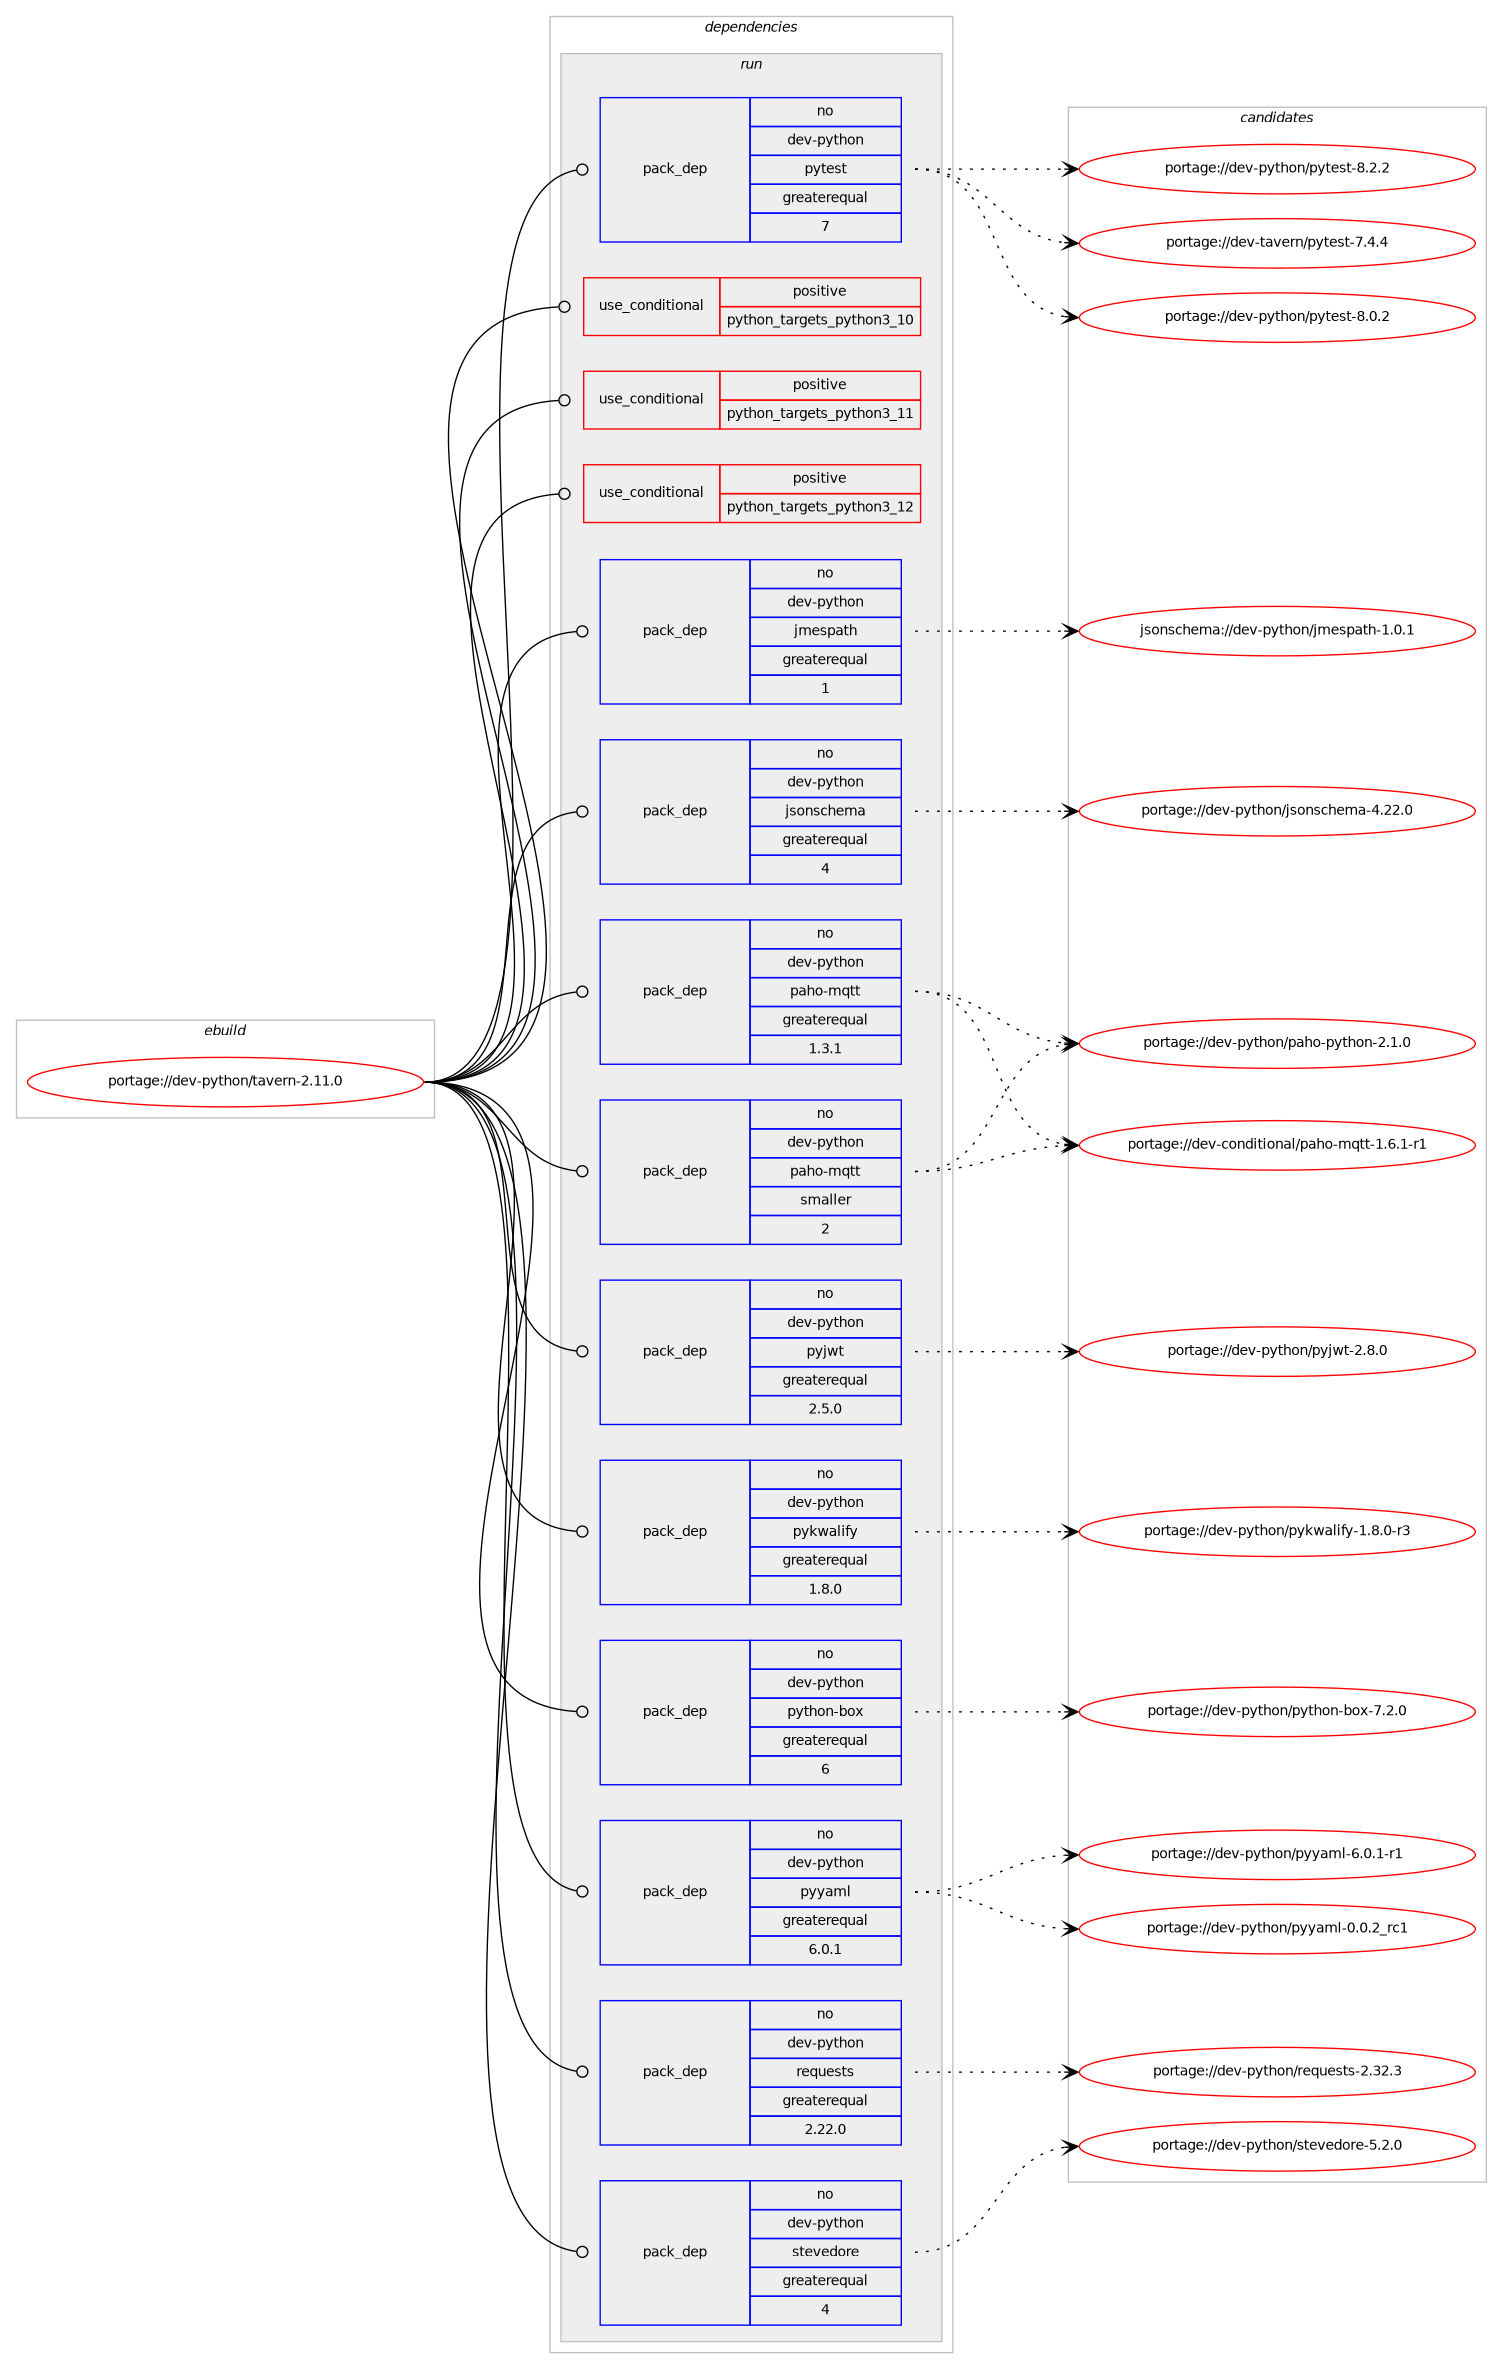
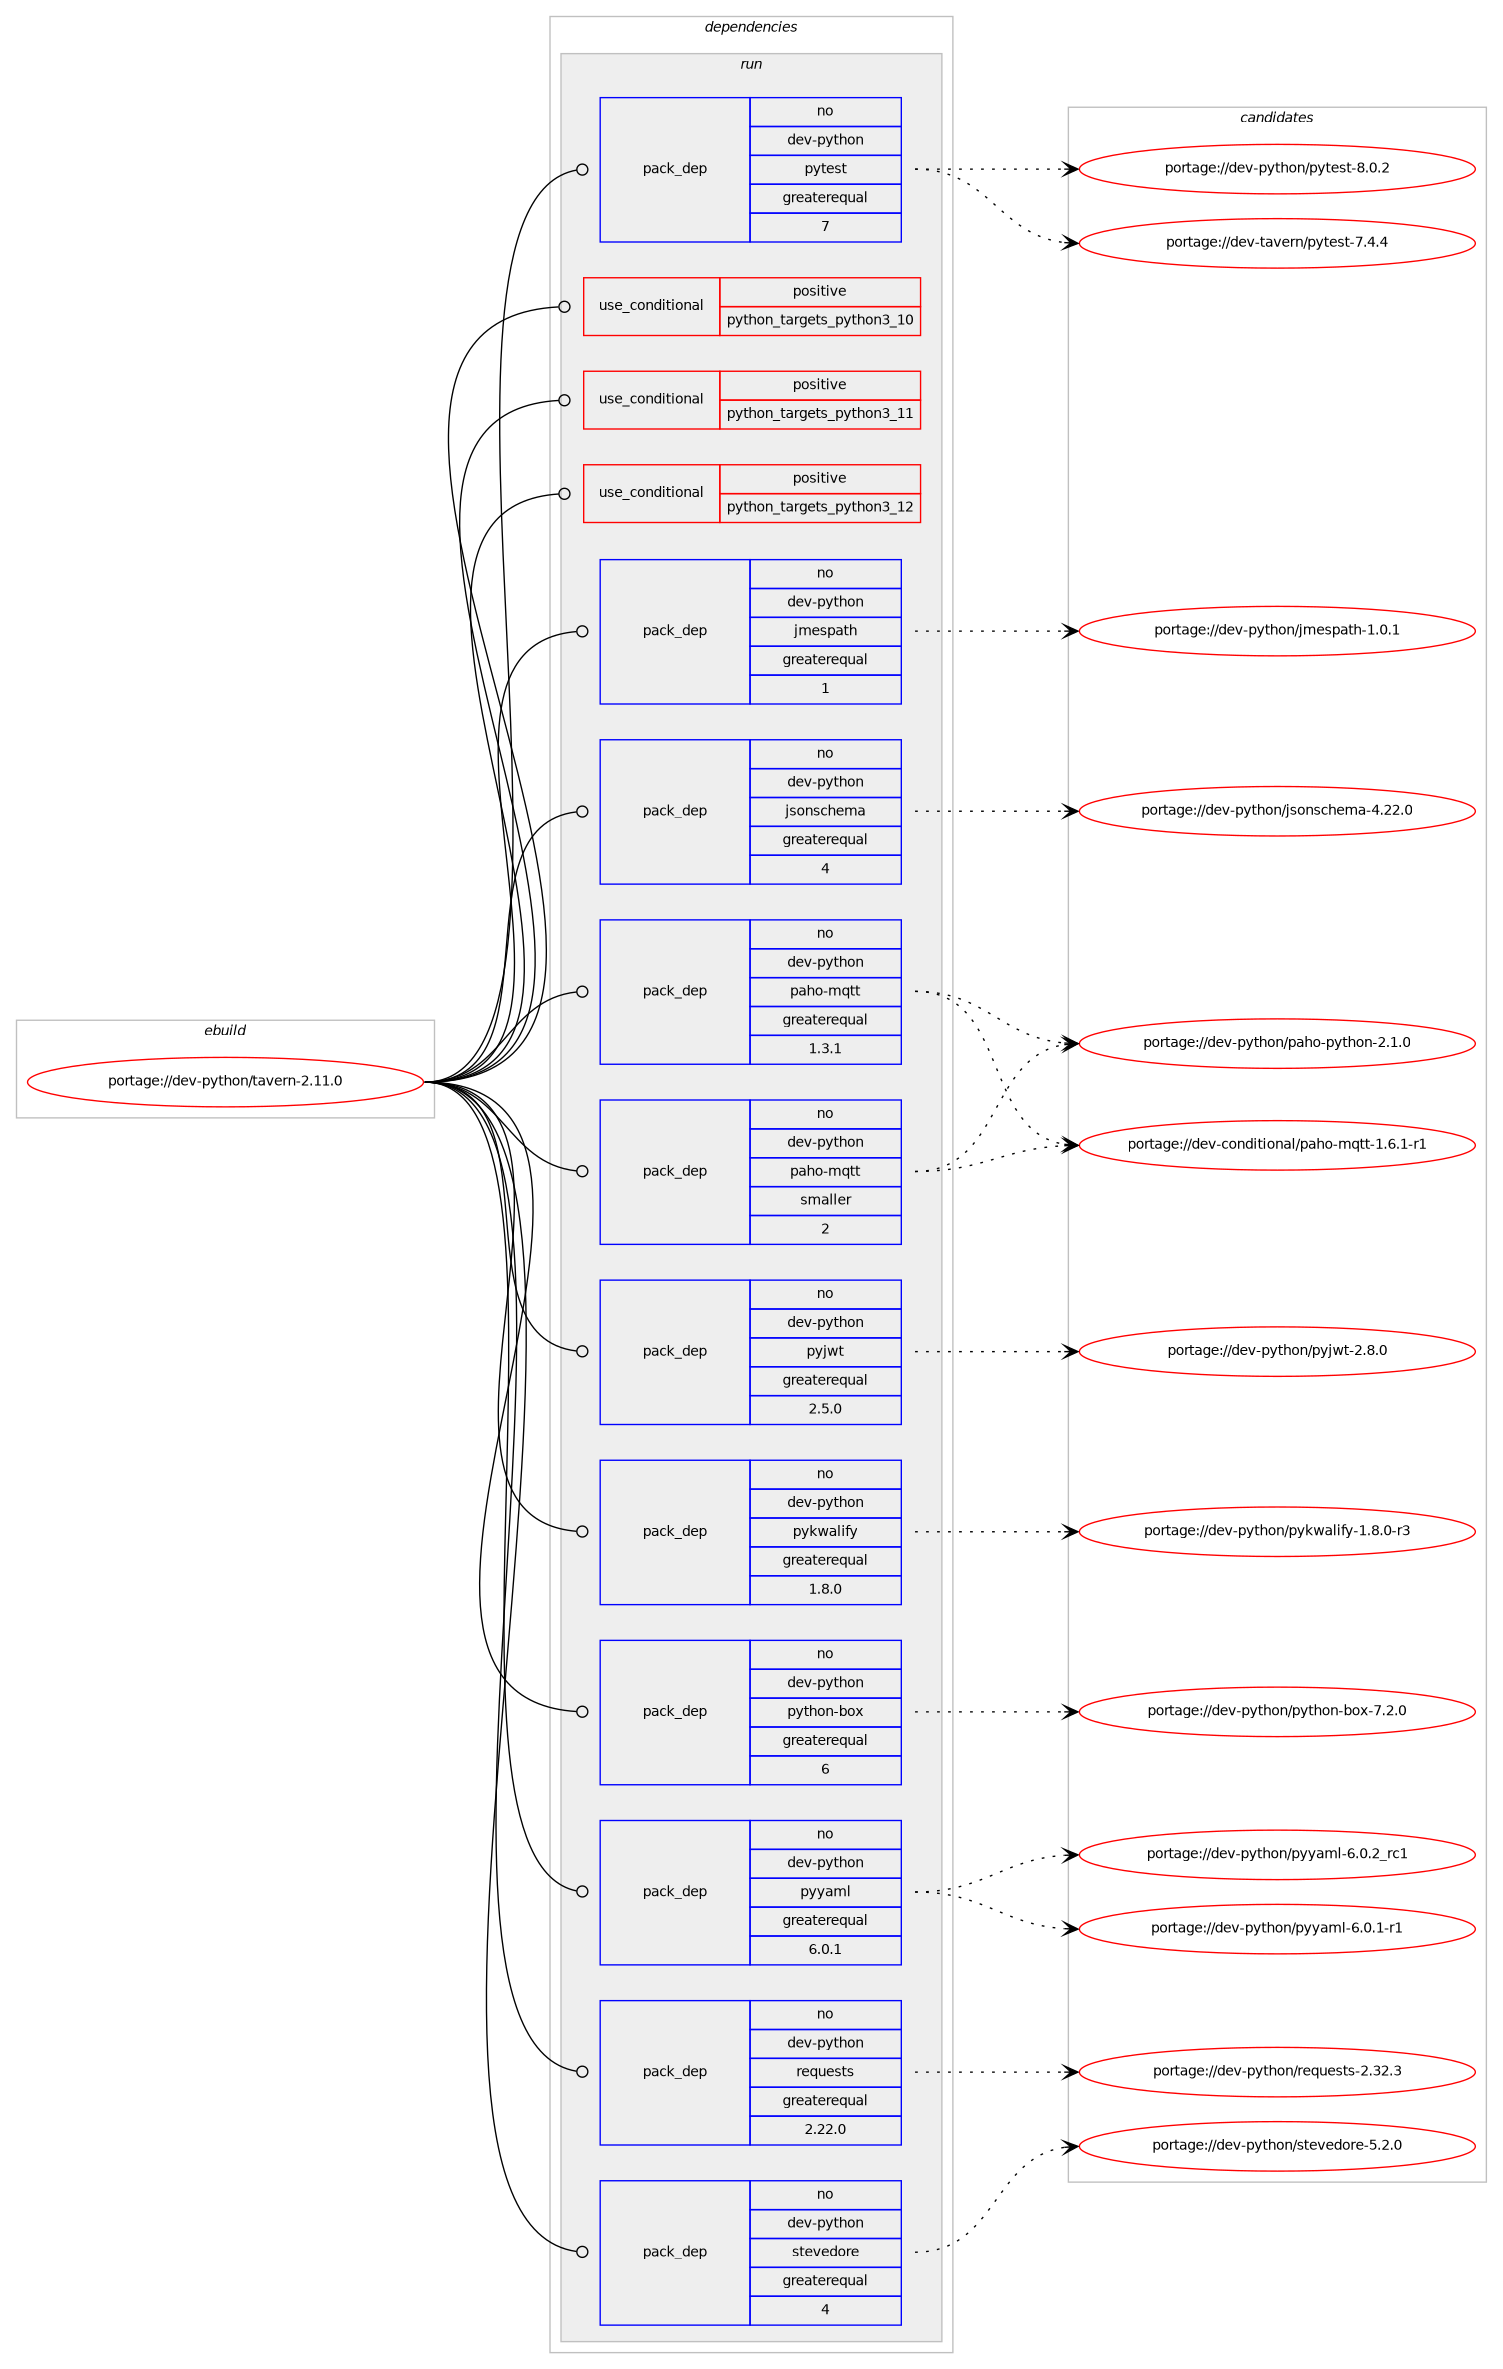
(1277, 169) -> none
(1277, 631) -> (1277, 631)
(1277, 1929) -> (1277, 1855)
